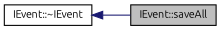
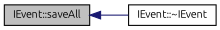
(117, 15) -> (115, 15)
